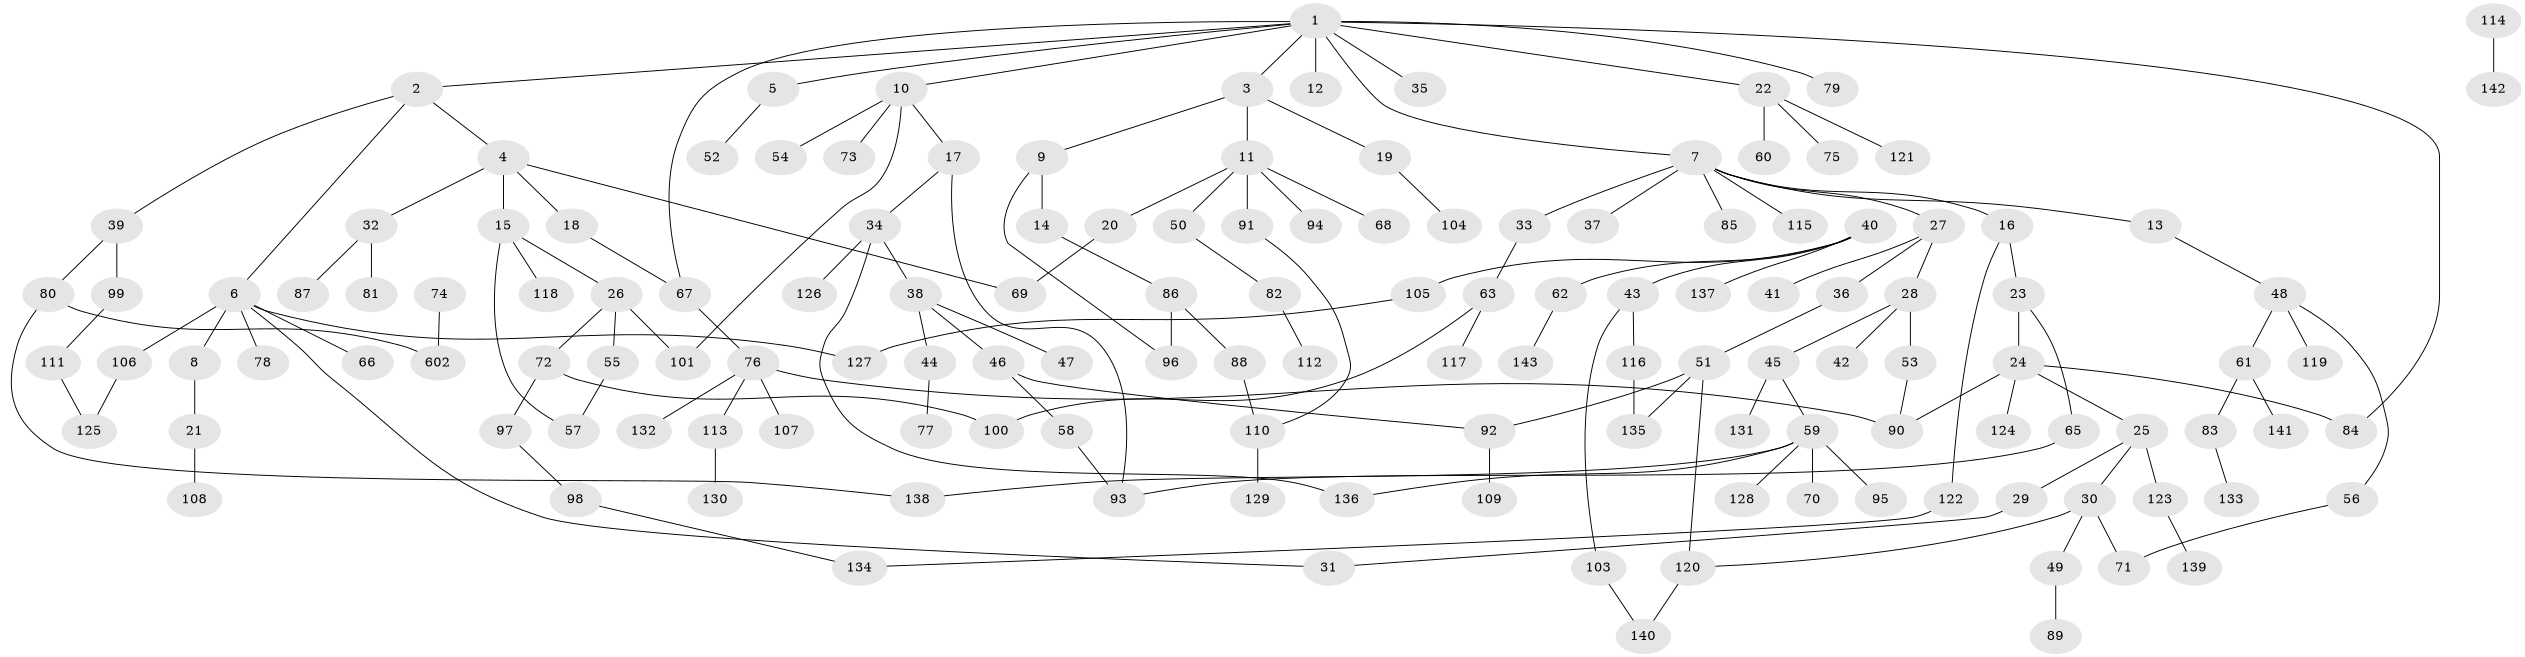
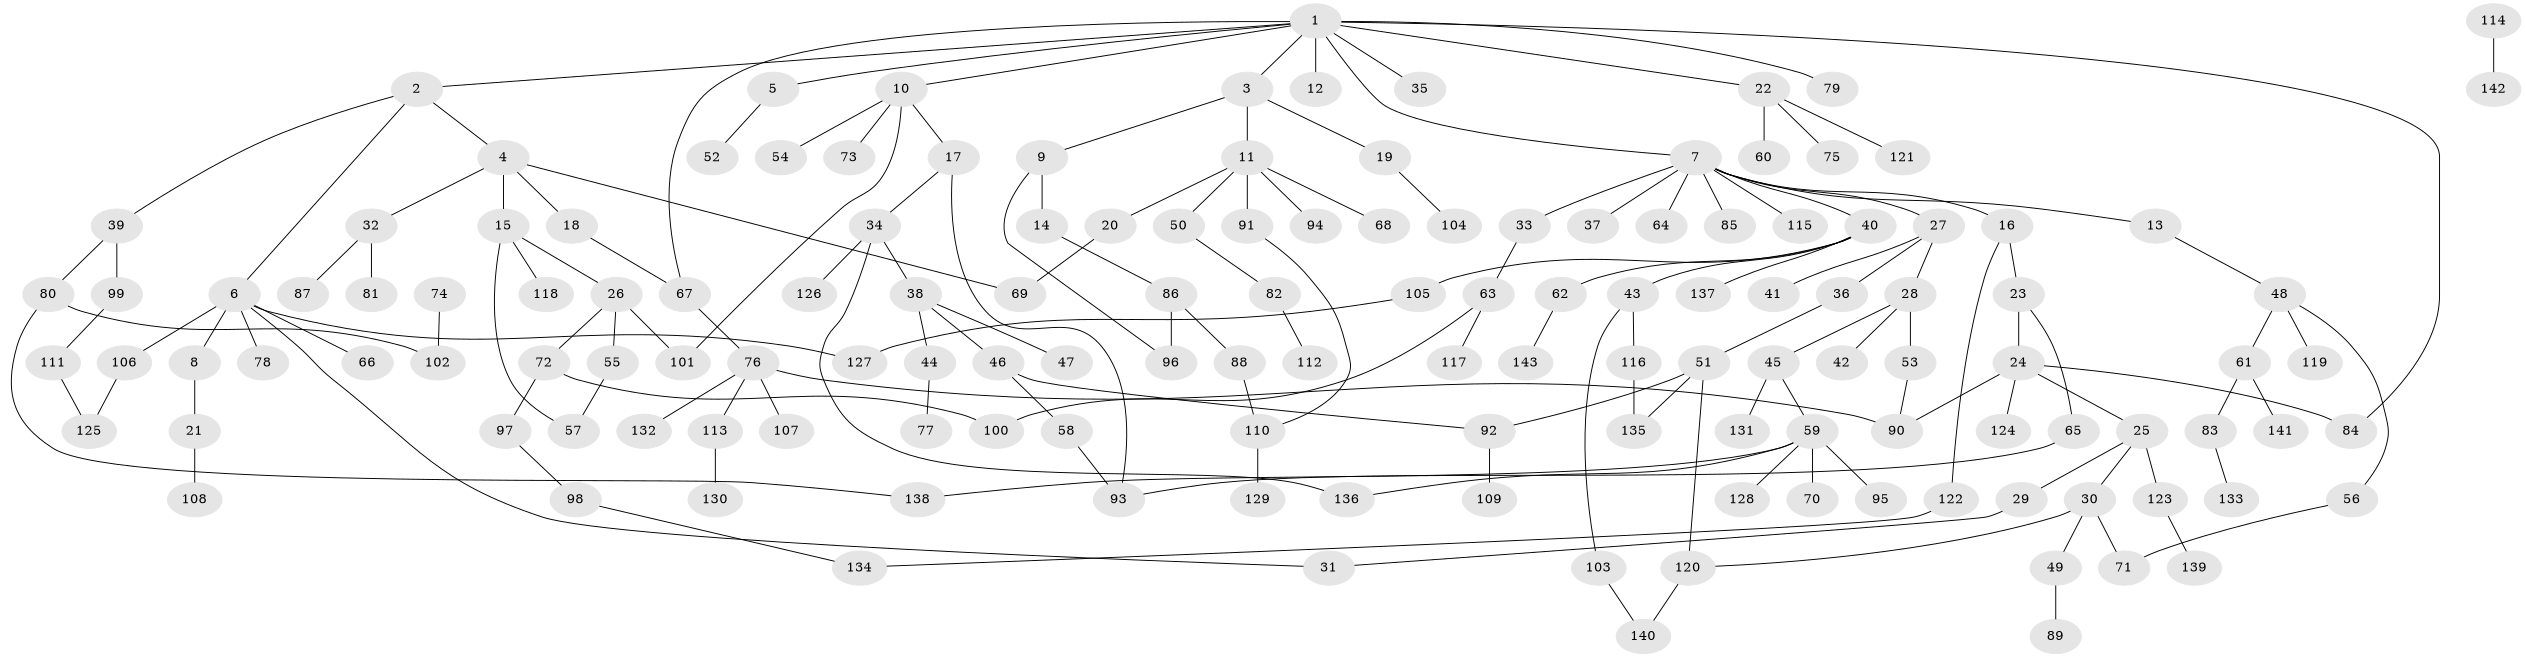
none -> (1800, 197)
none -> (1661, 226)
(438, 363) -> (438, 363)
